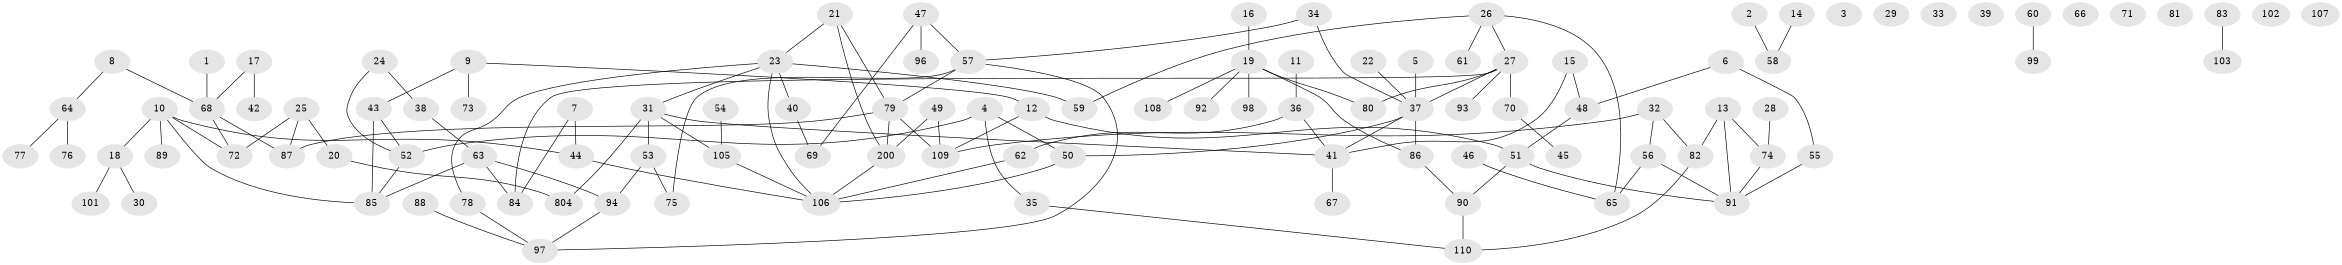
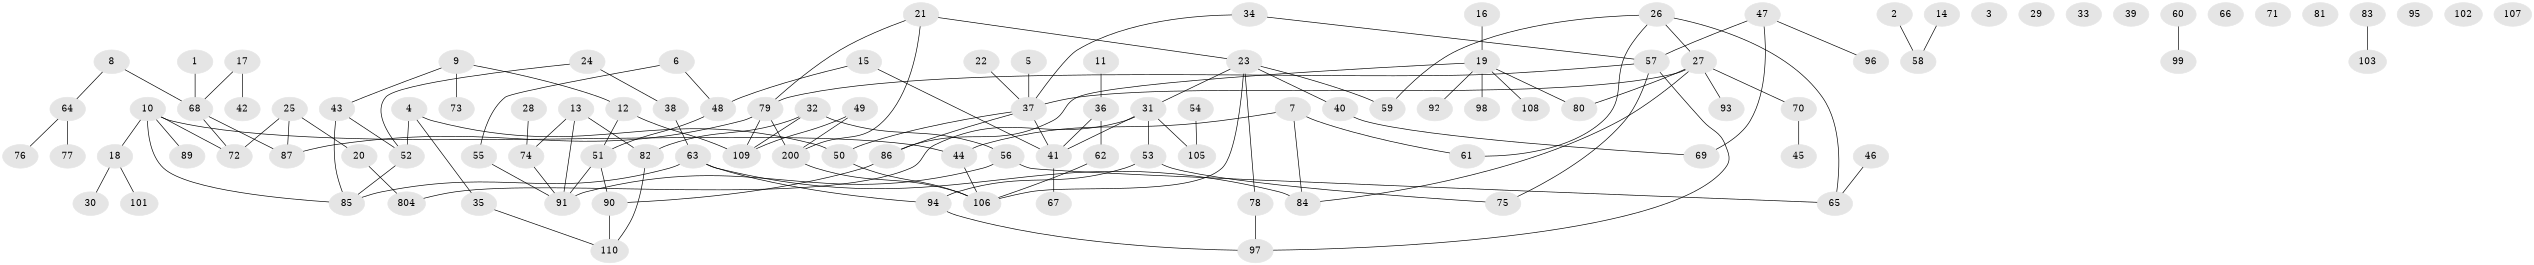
none -> (2415, 14)
none -> (1377, 138)
(772, 180) -> none
(420, 204) -> none
